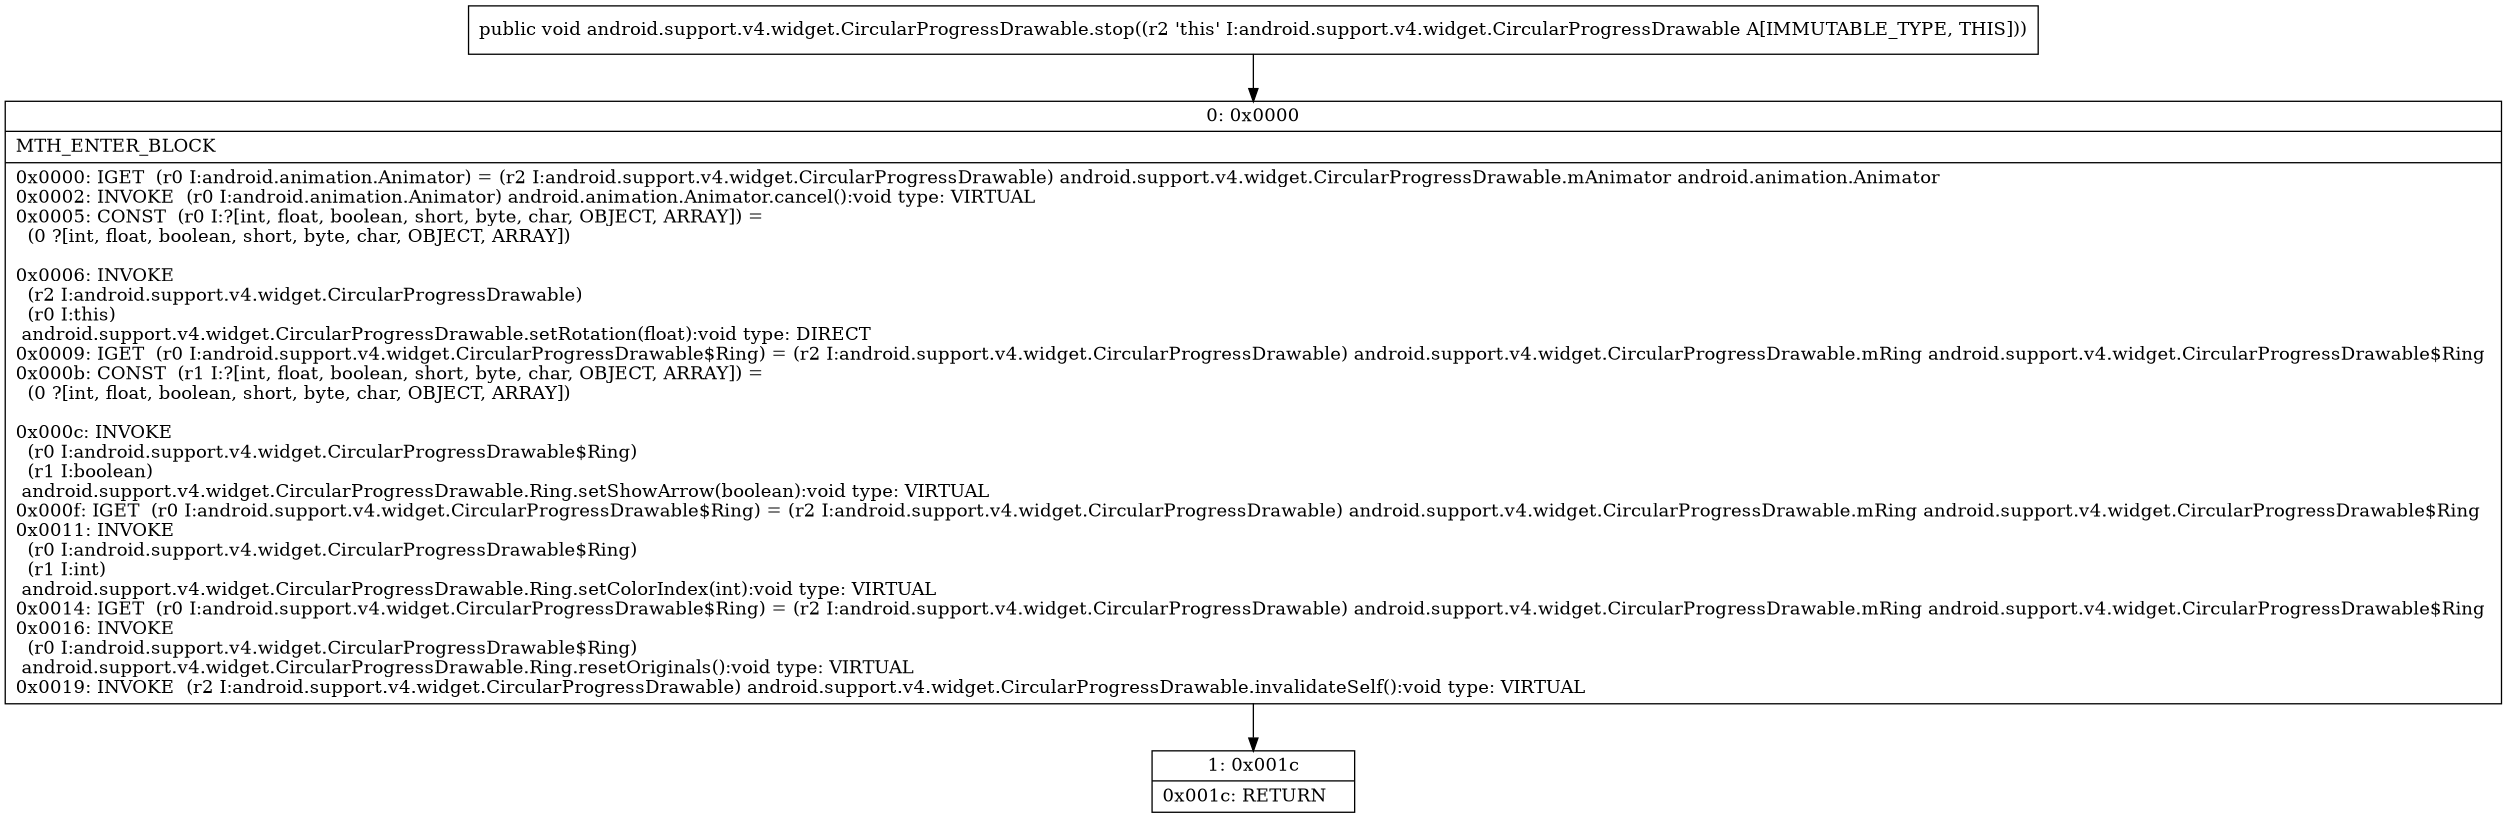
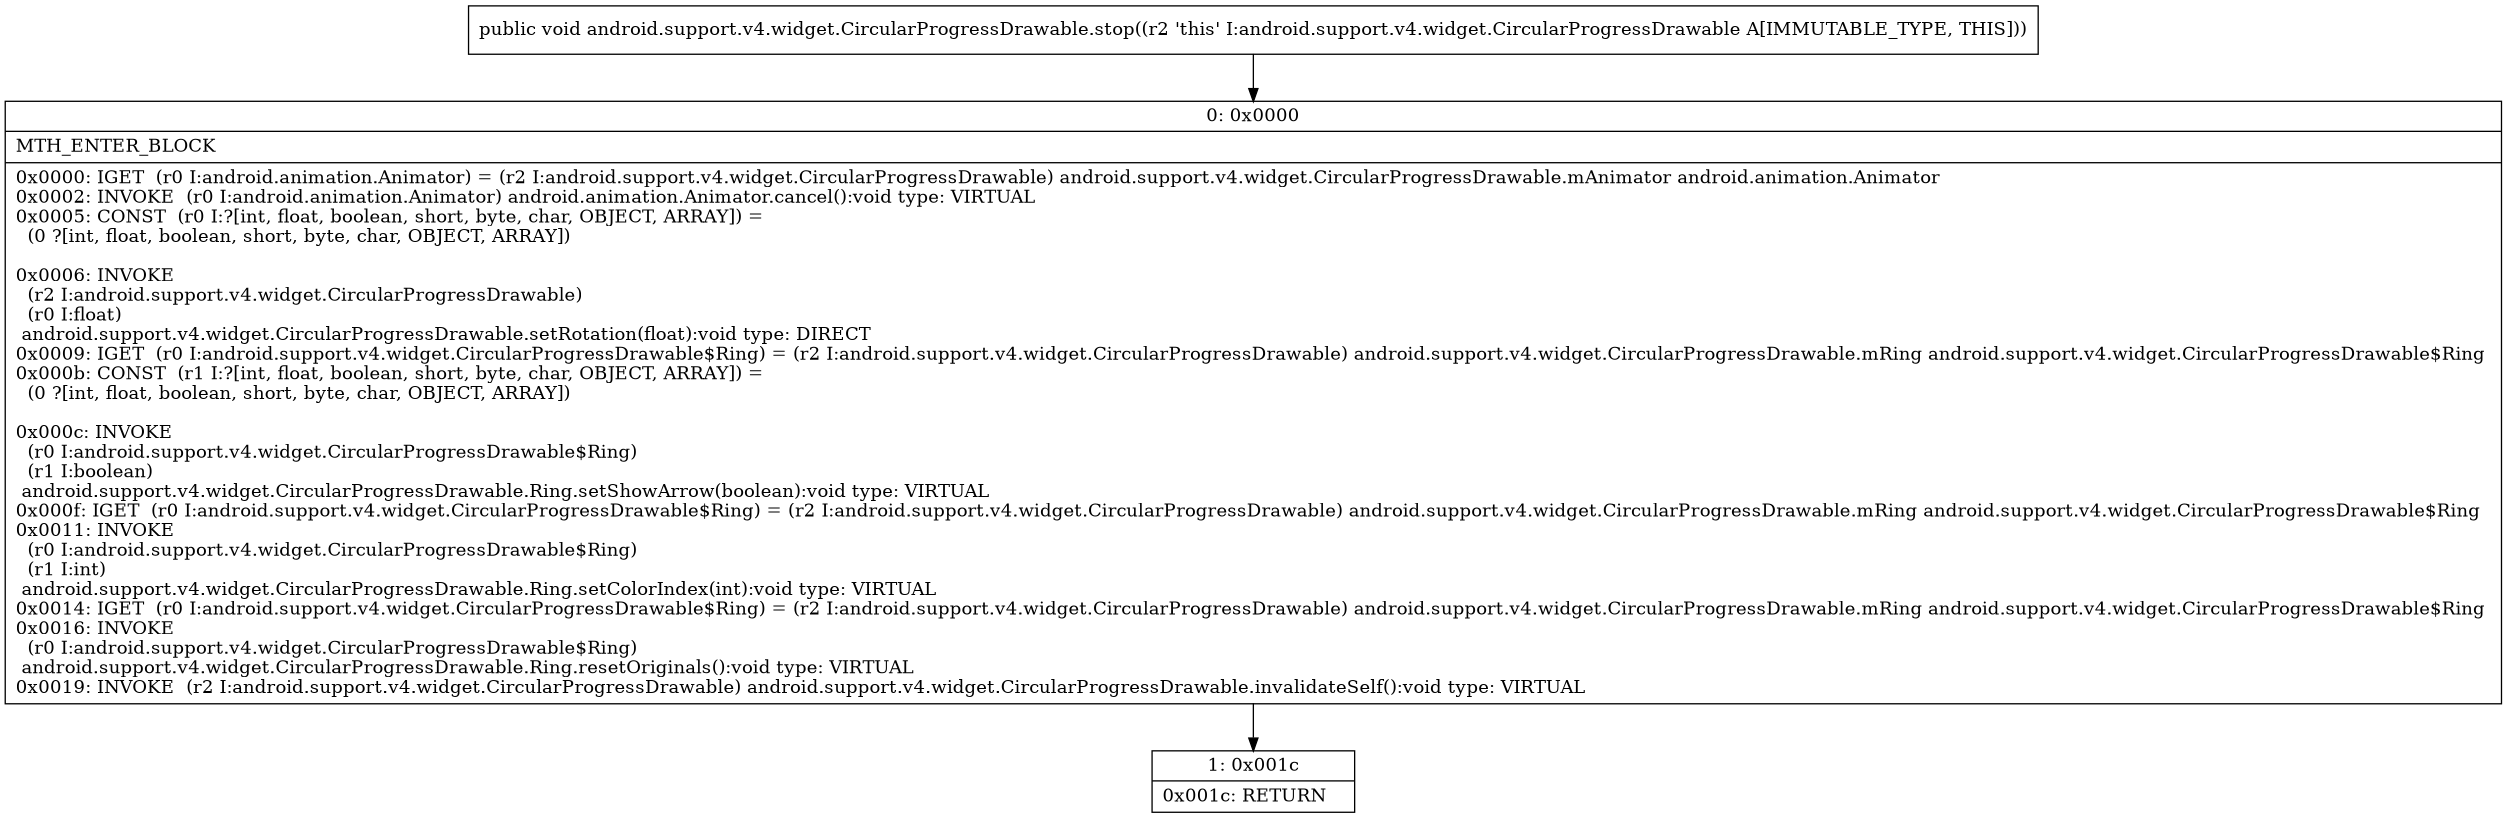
(66, 315) -> (69, 315)
